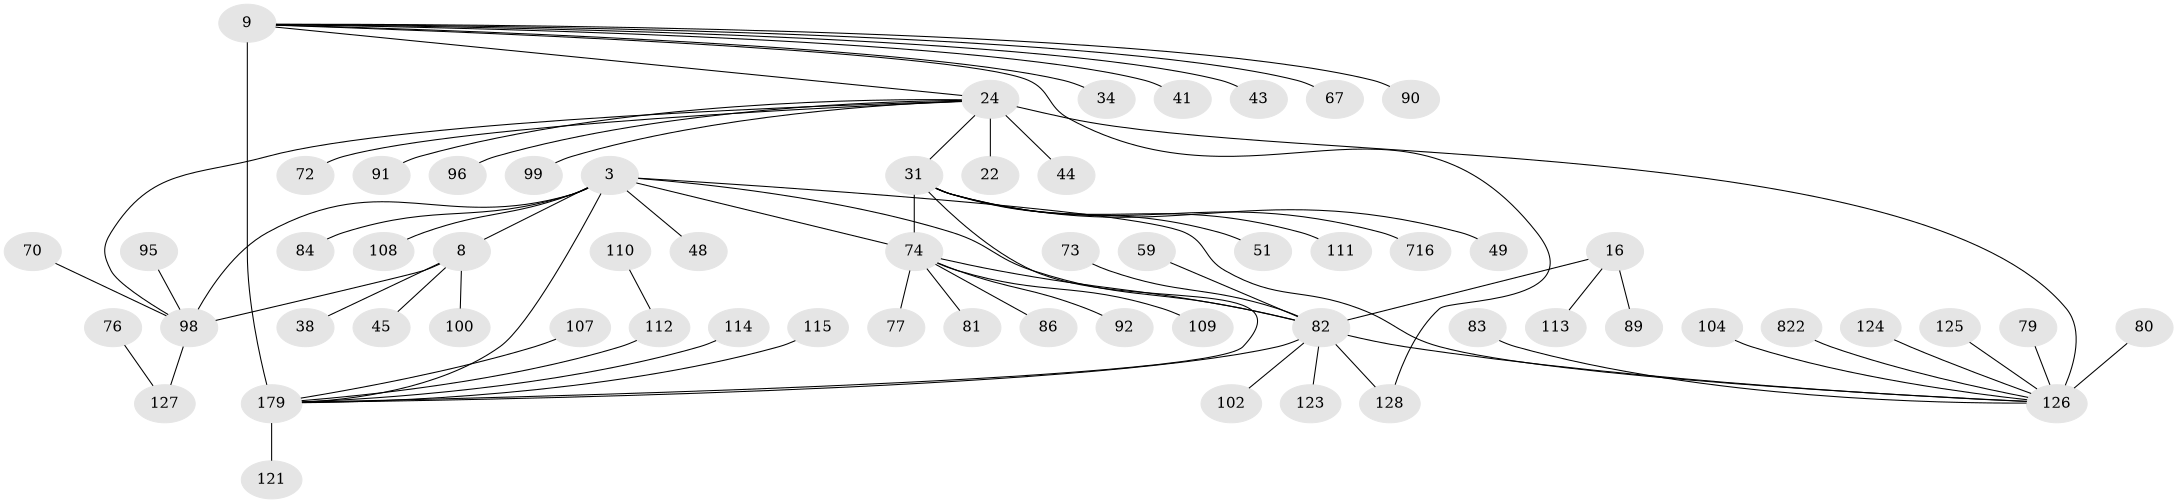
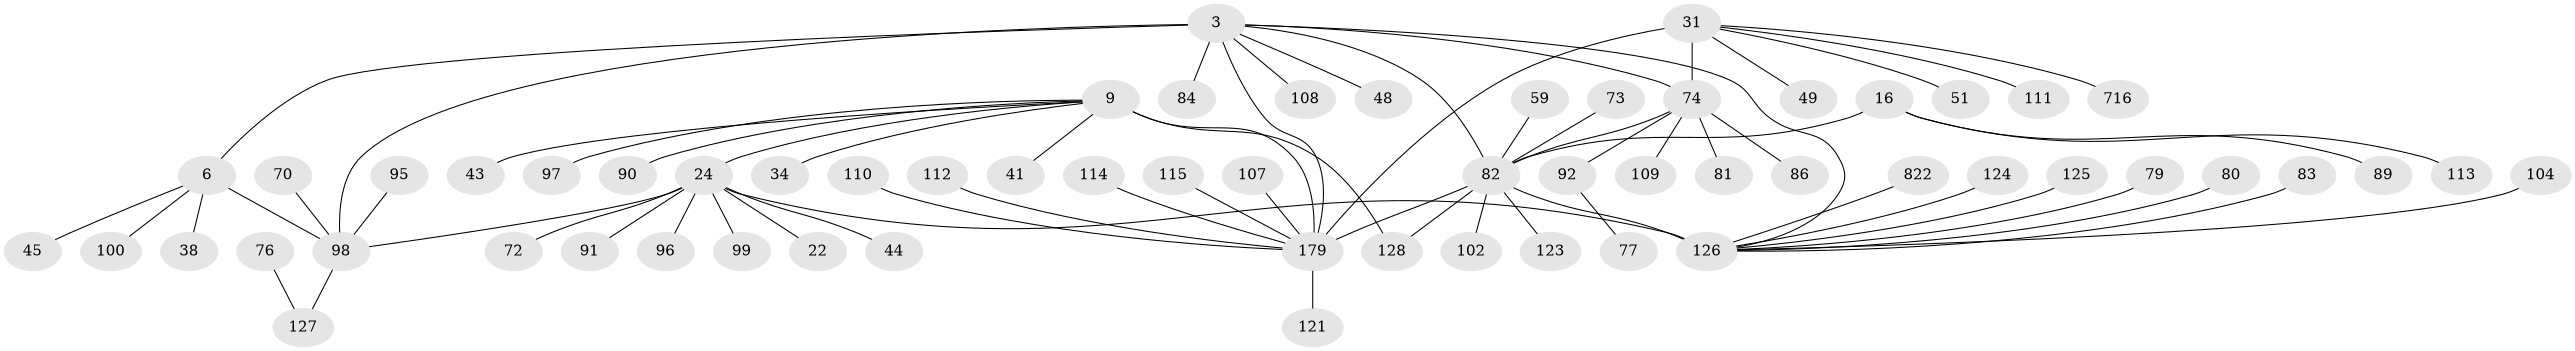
(1335, 99) -> (552, 175)
(952, 137) -> none
(462, 252) -> (207, 175)
(640, 289) -> (1090, 233)
(905, 289) -> (1591, 205)
